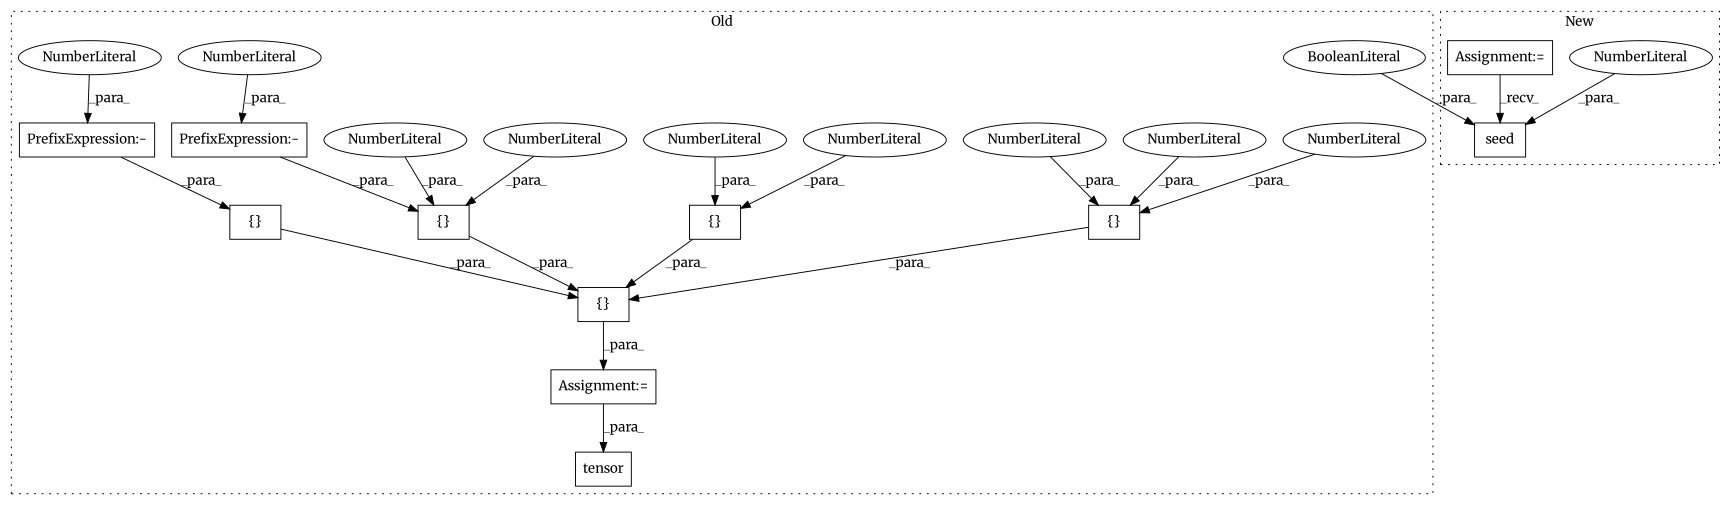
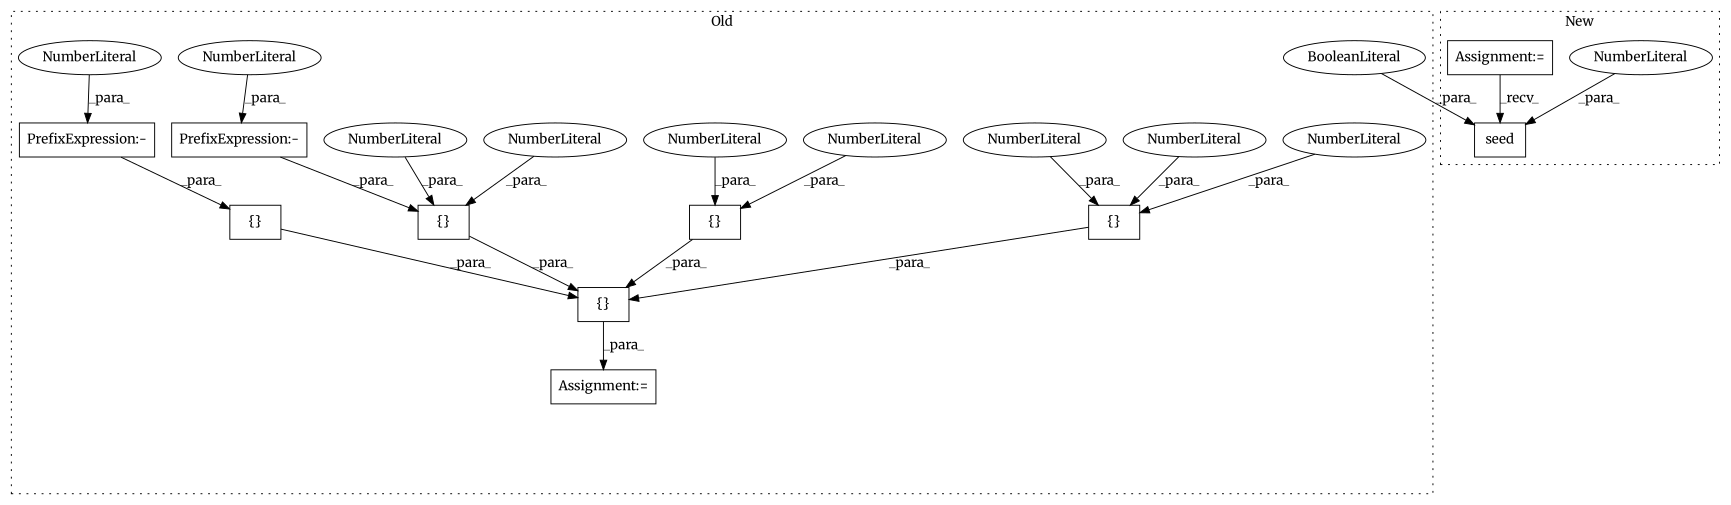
(603, 469) -> none
